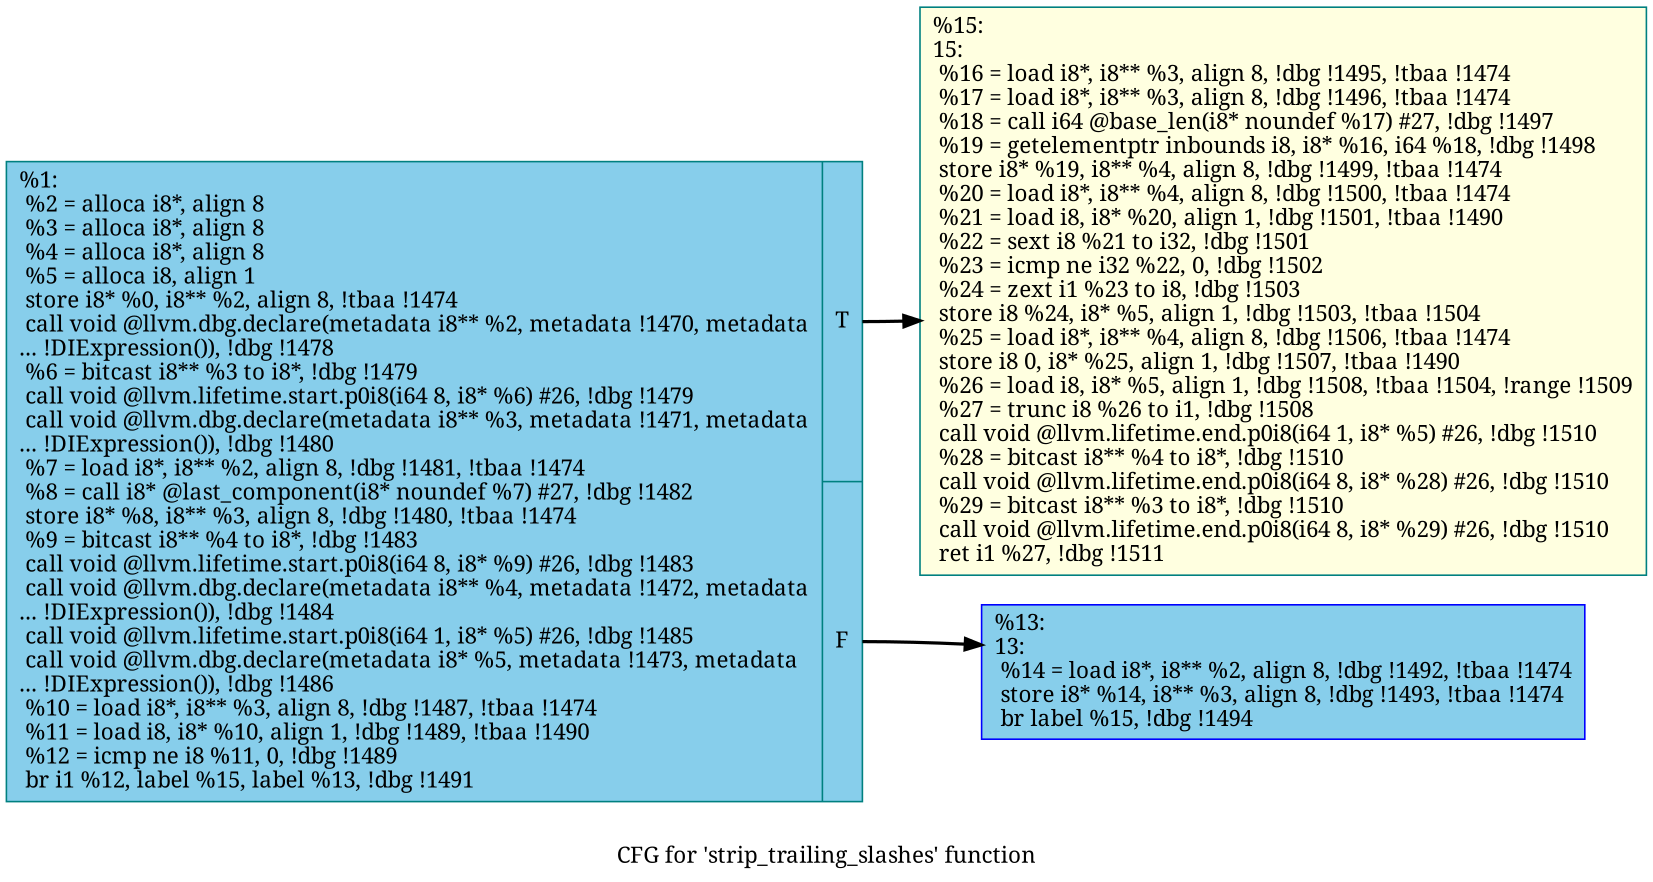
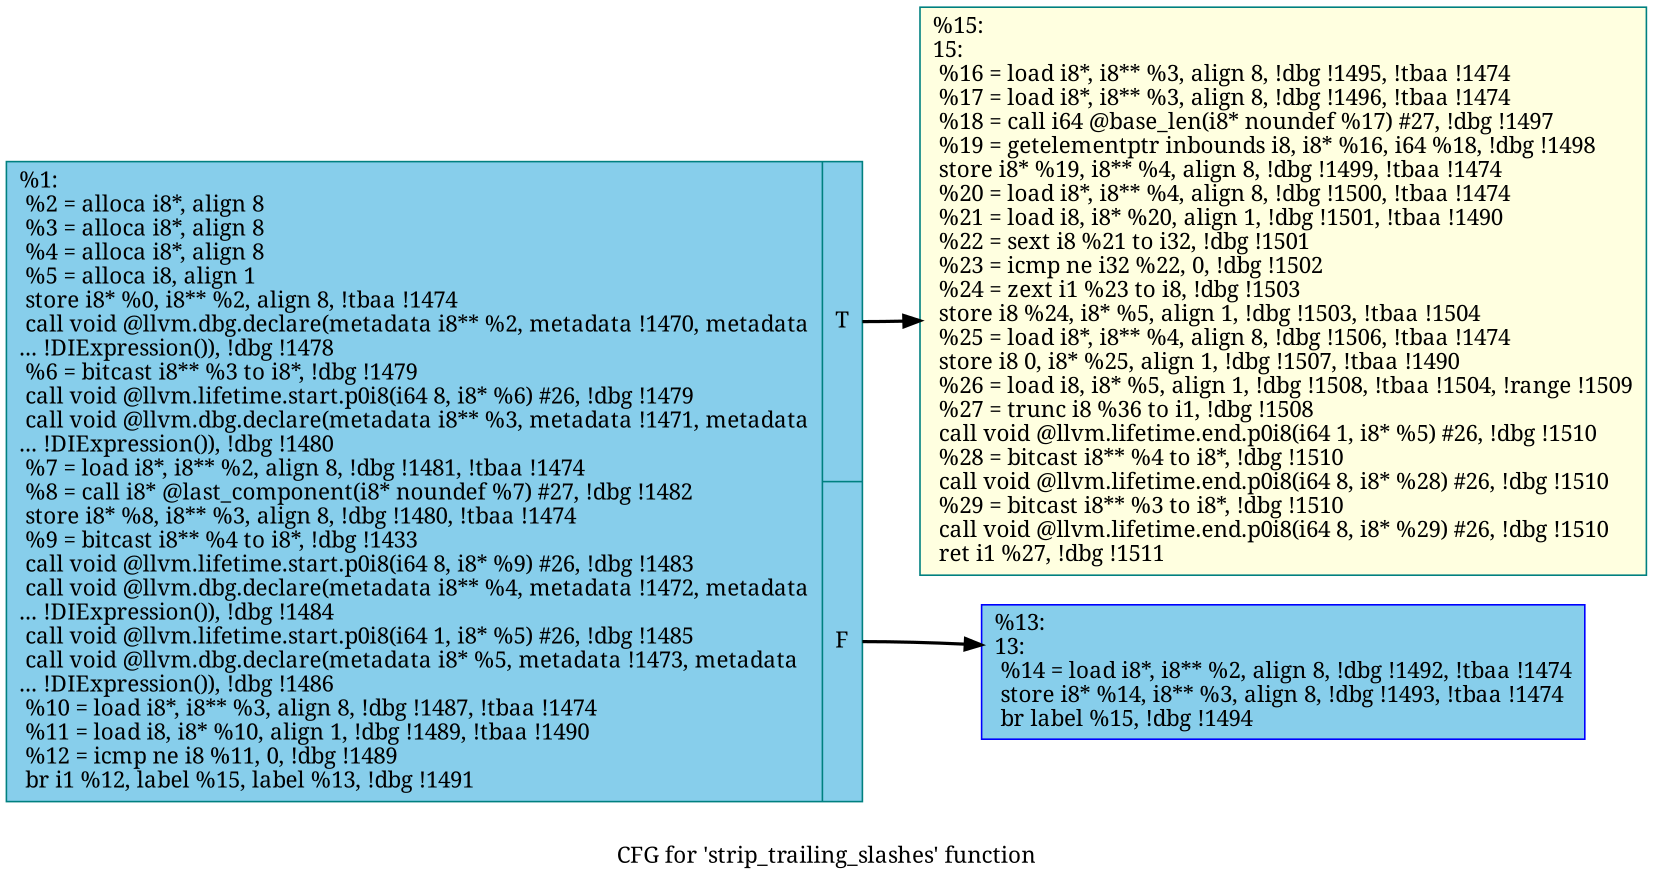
(1123, 410) -> (1123, 410)
(219, 541) -> (219, 541)
